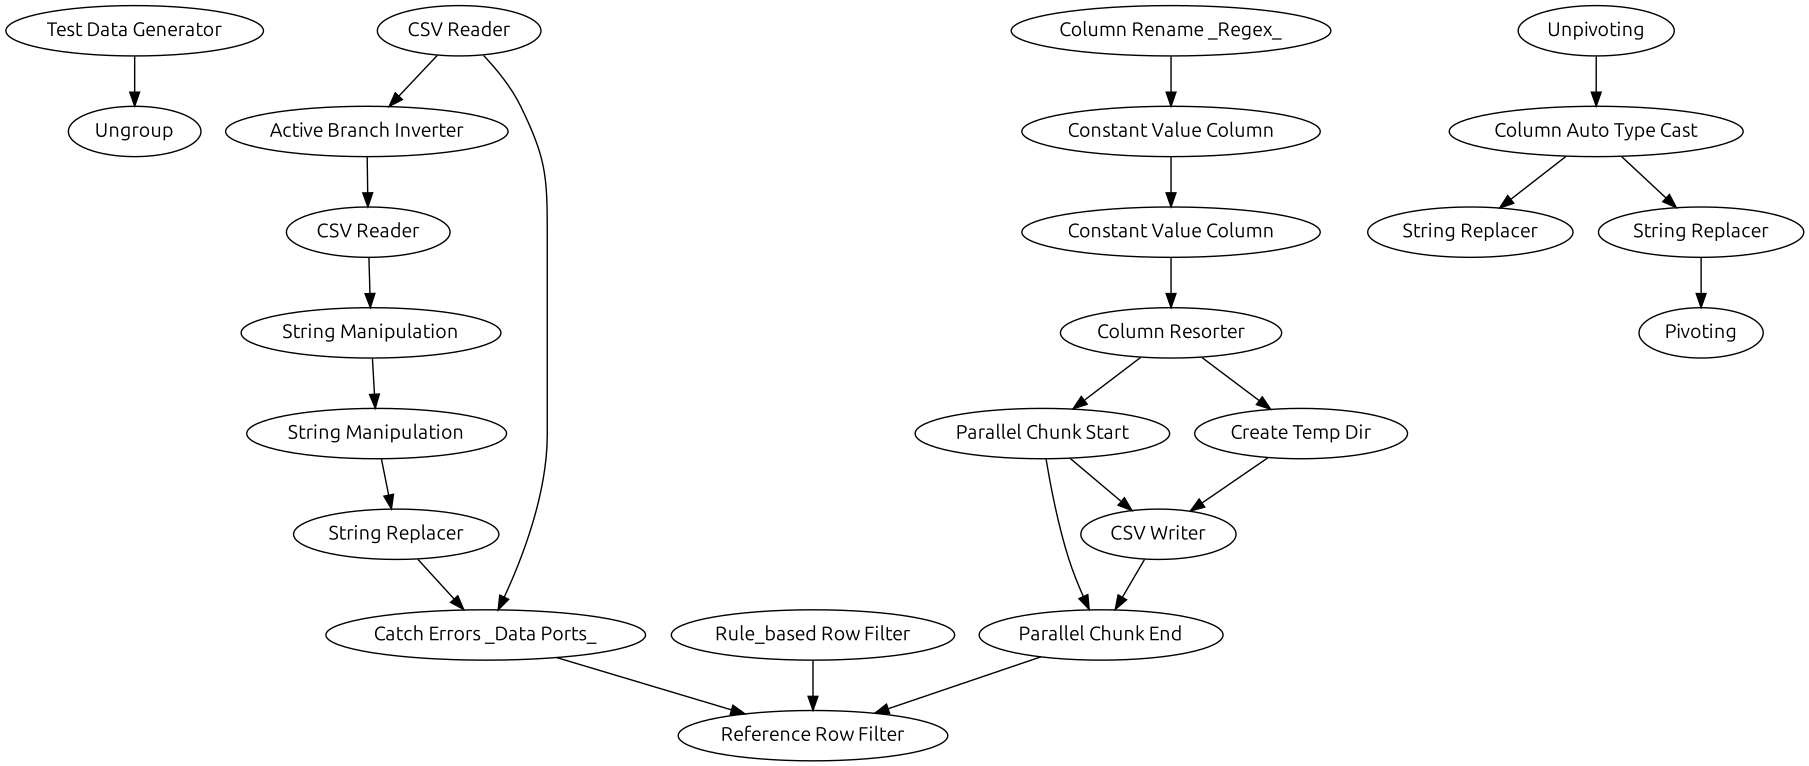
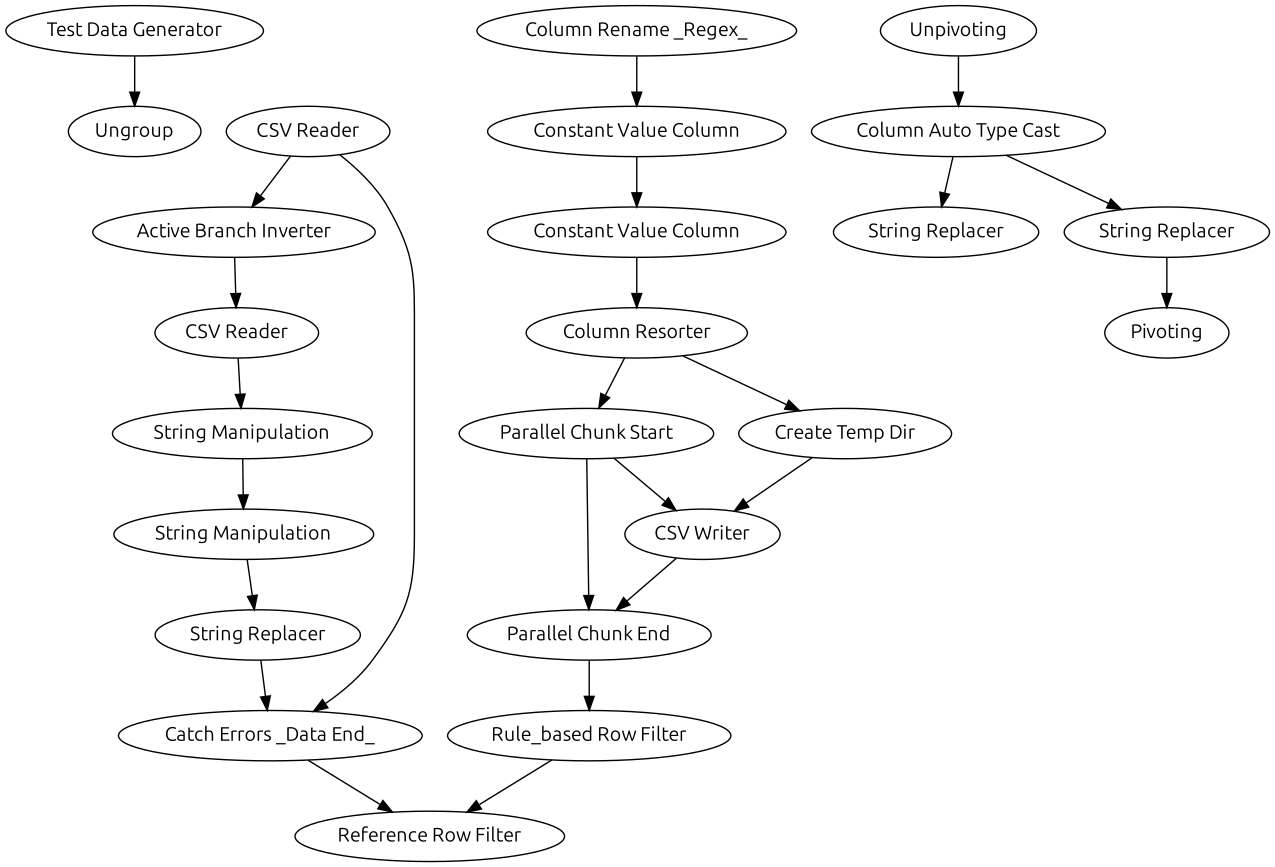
(486, 635) -> (270, 736)
(965, 683) -> (589, 678)
